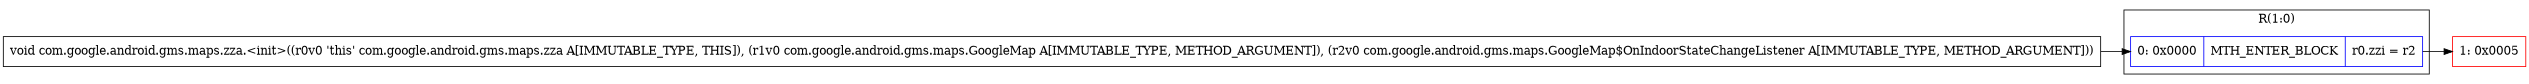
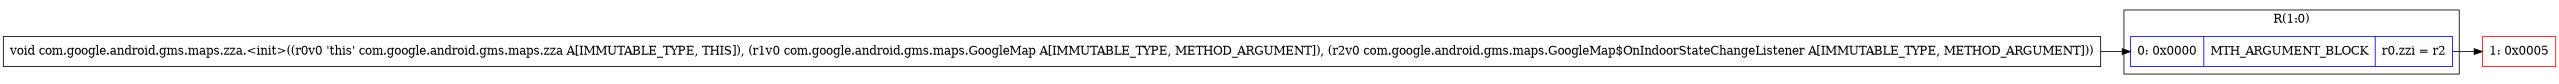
(2275, 51) -> (2290, 51)
